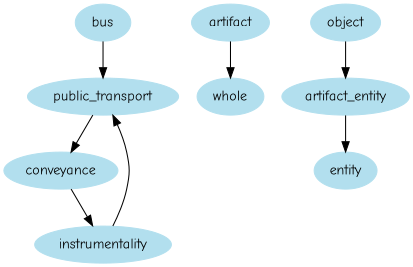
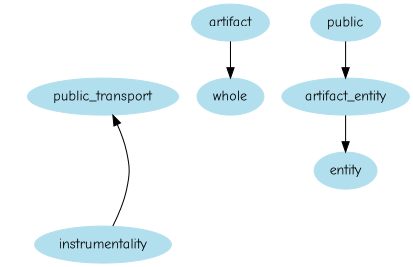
(103, 23) -> none
(346, 23) -> (346, 23)
(61, 171) -> none
